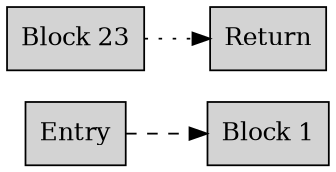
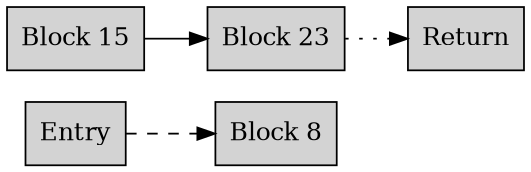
none -> (76, 39)
(268, 134) -> (276, 134)
